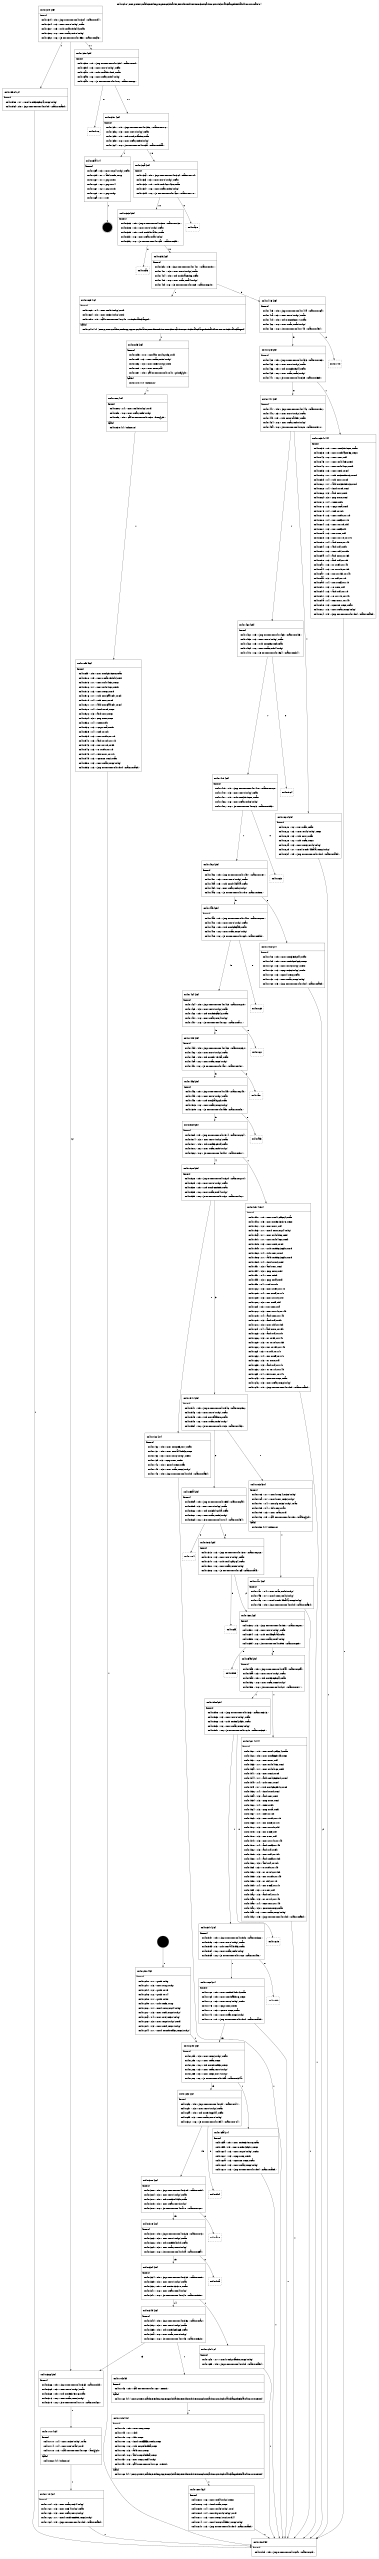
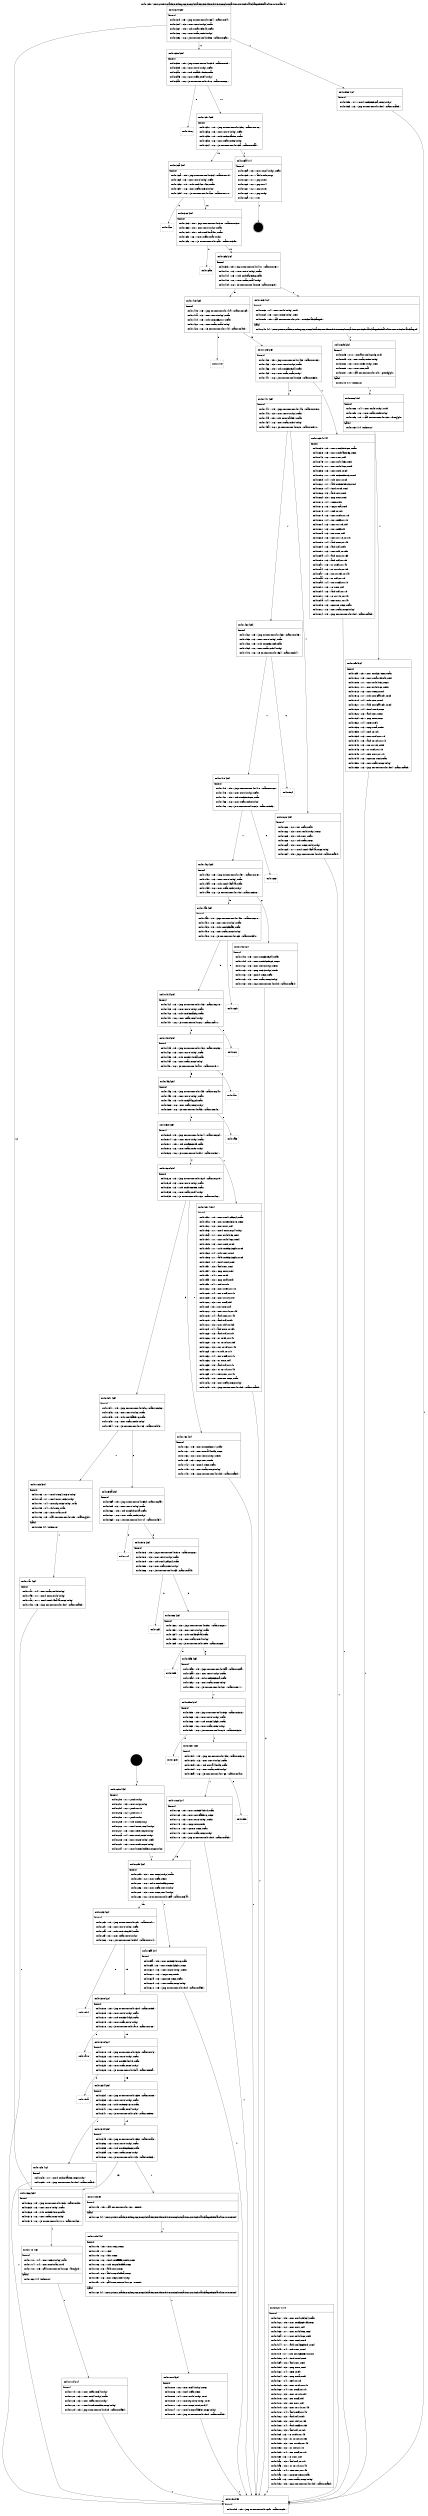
(273, 1713) -> none
